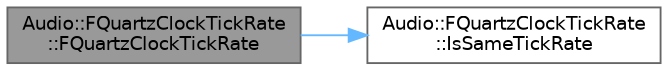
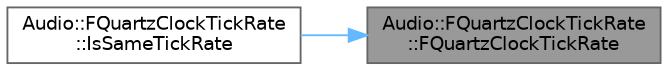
(325, 35) -> (325, 35)
